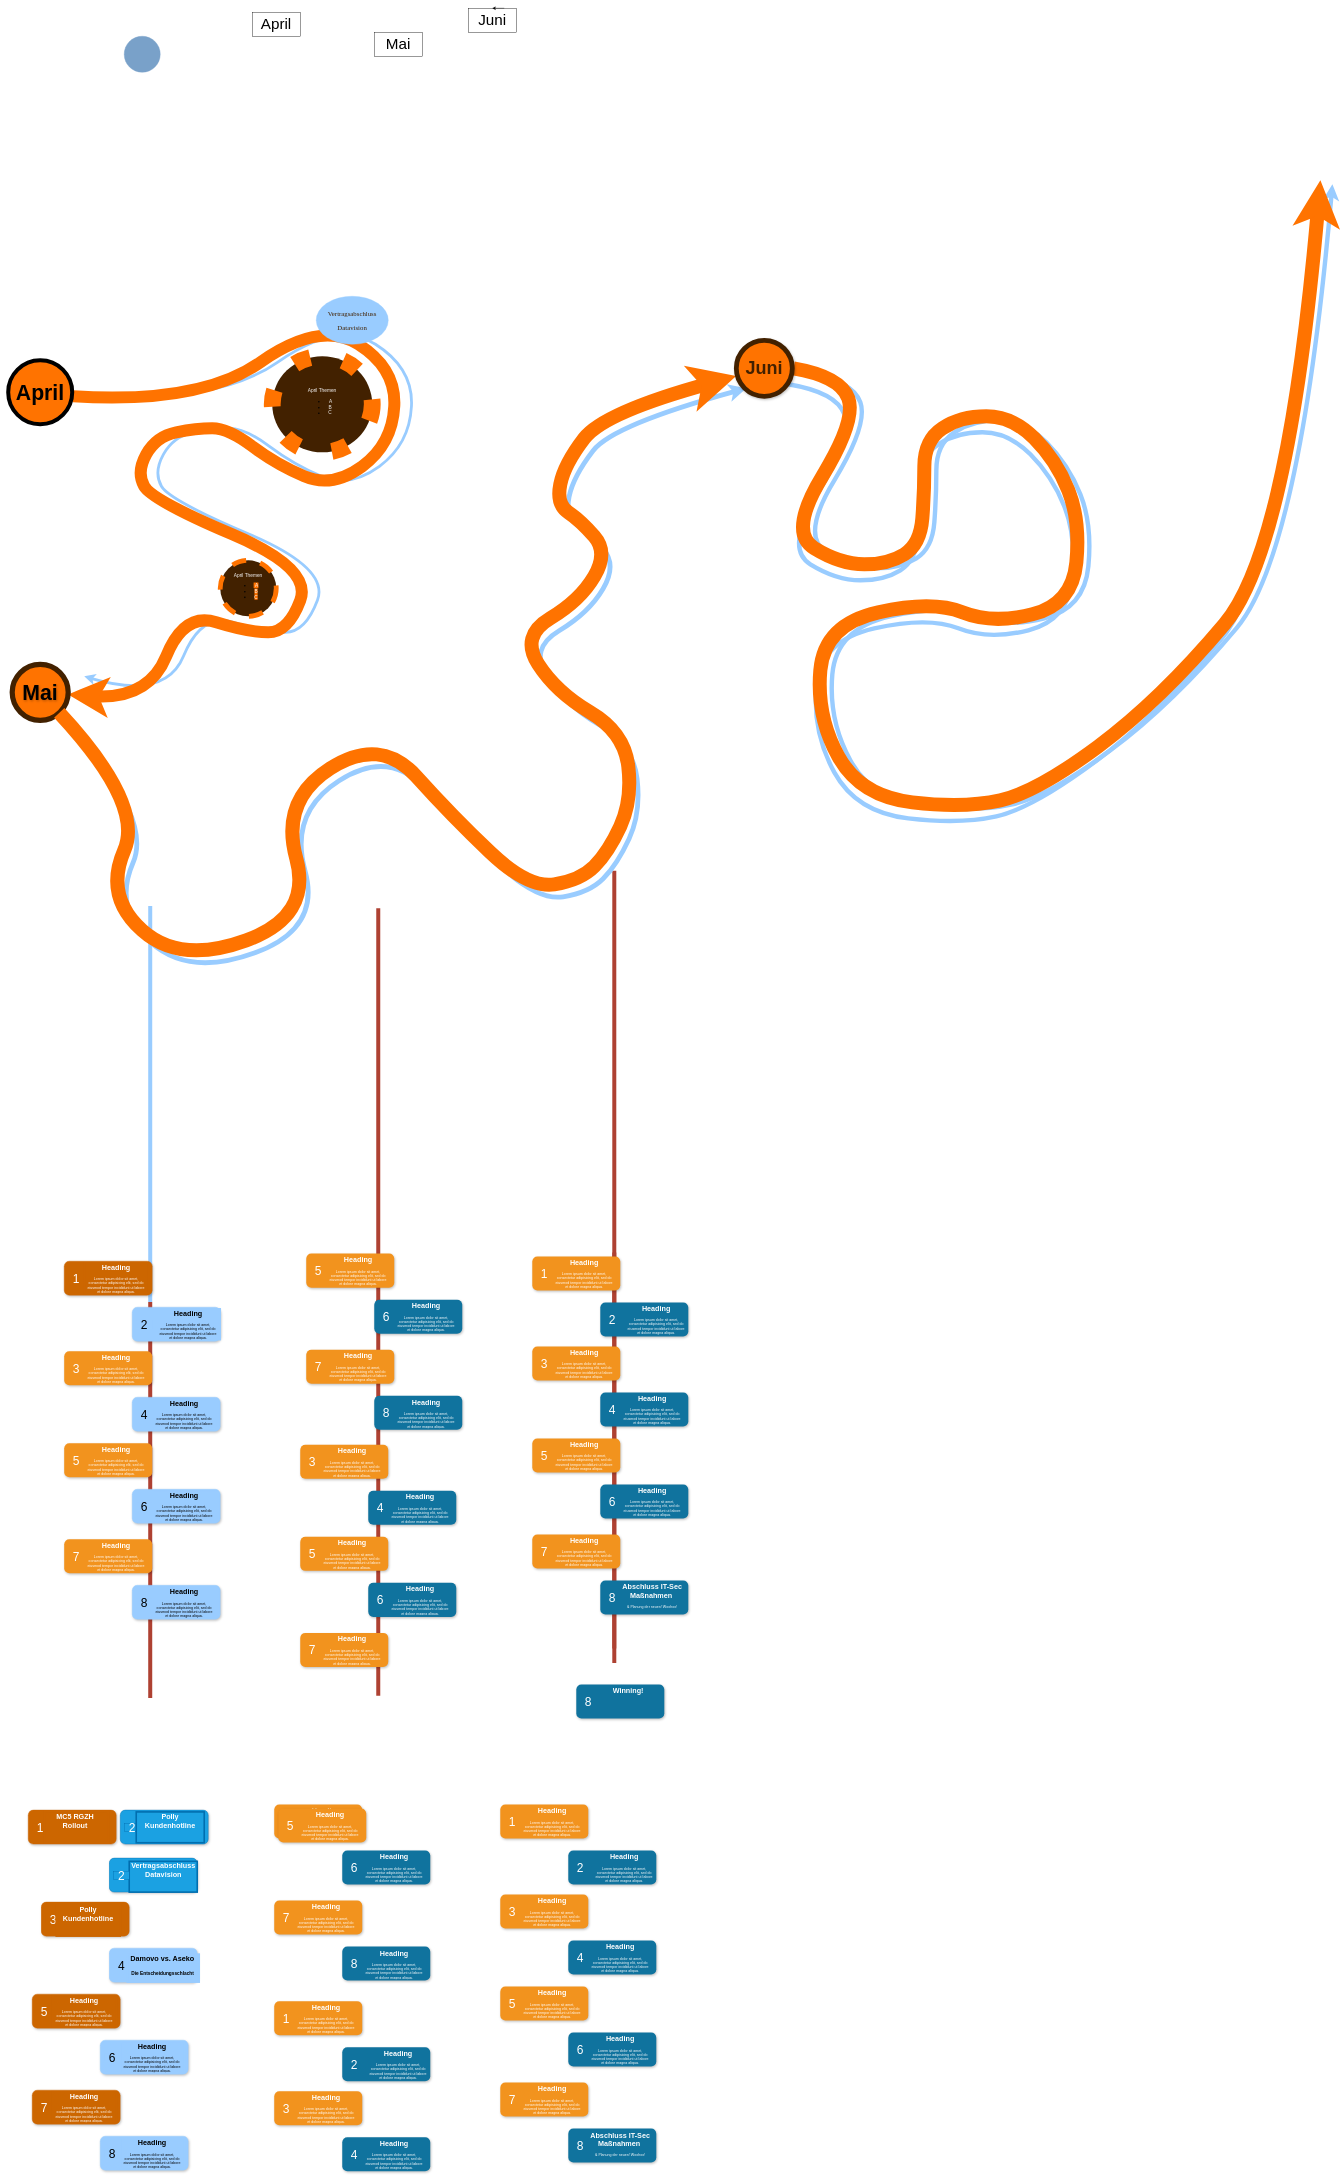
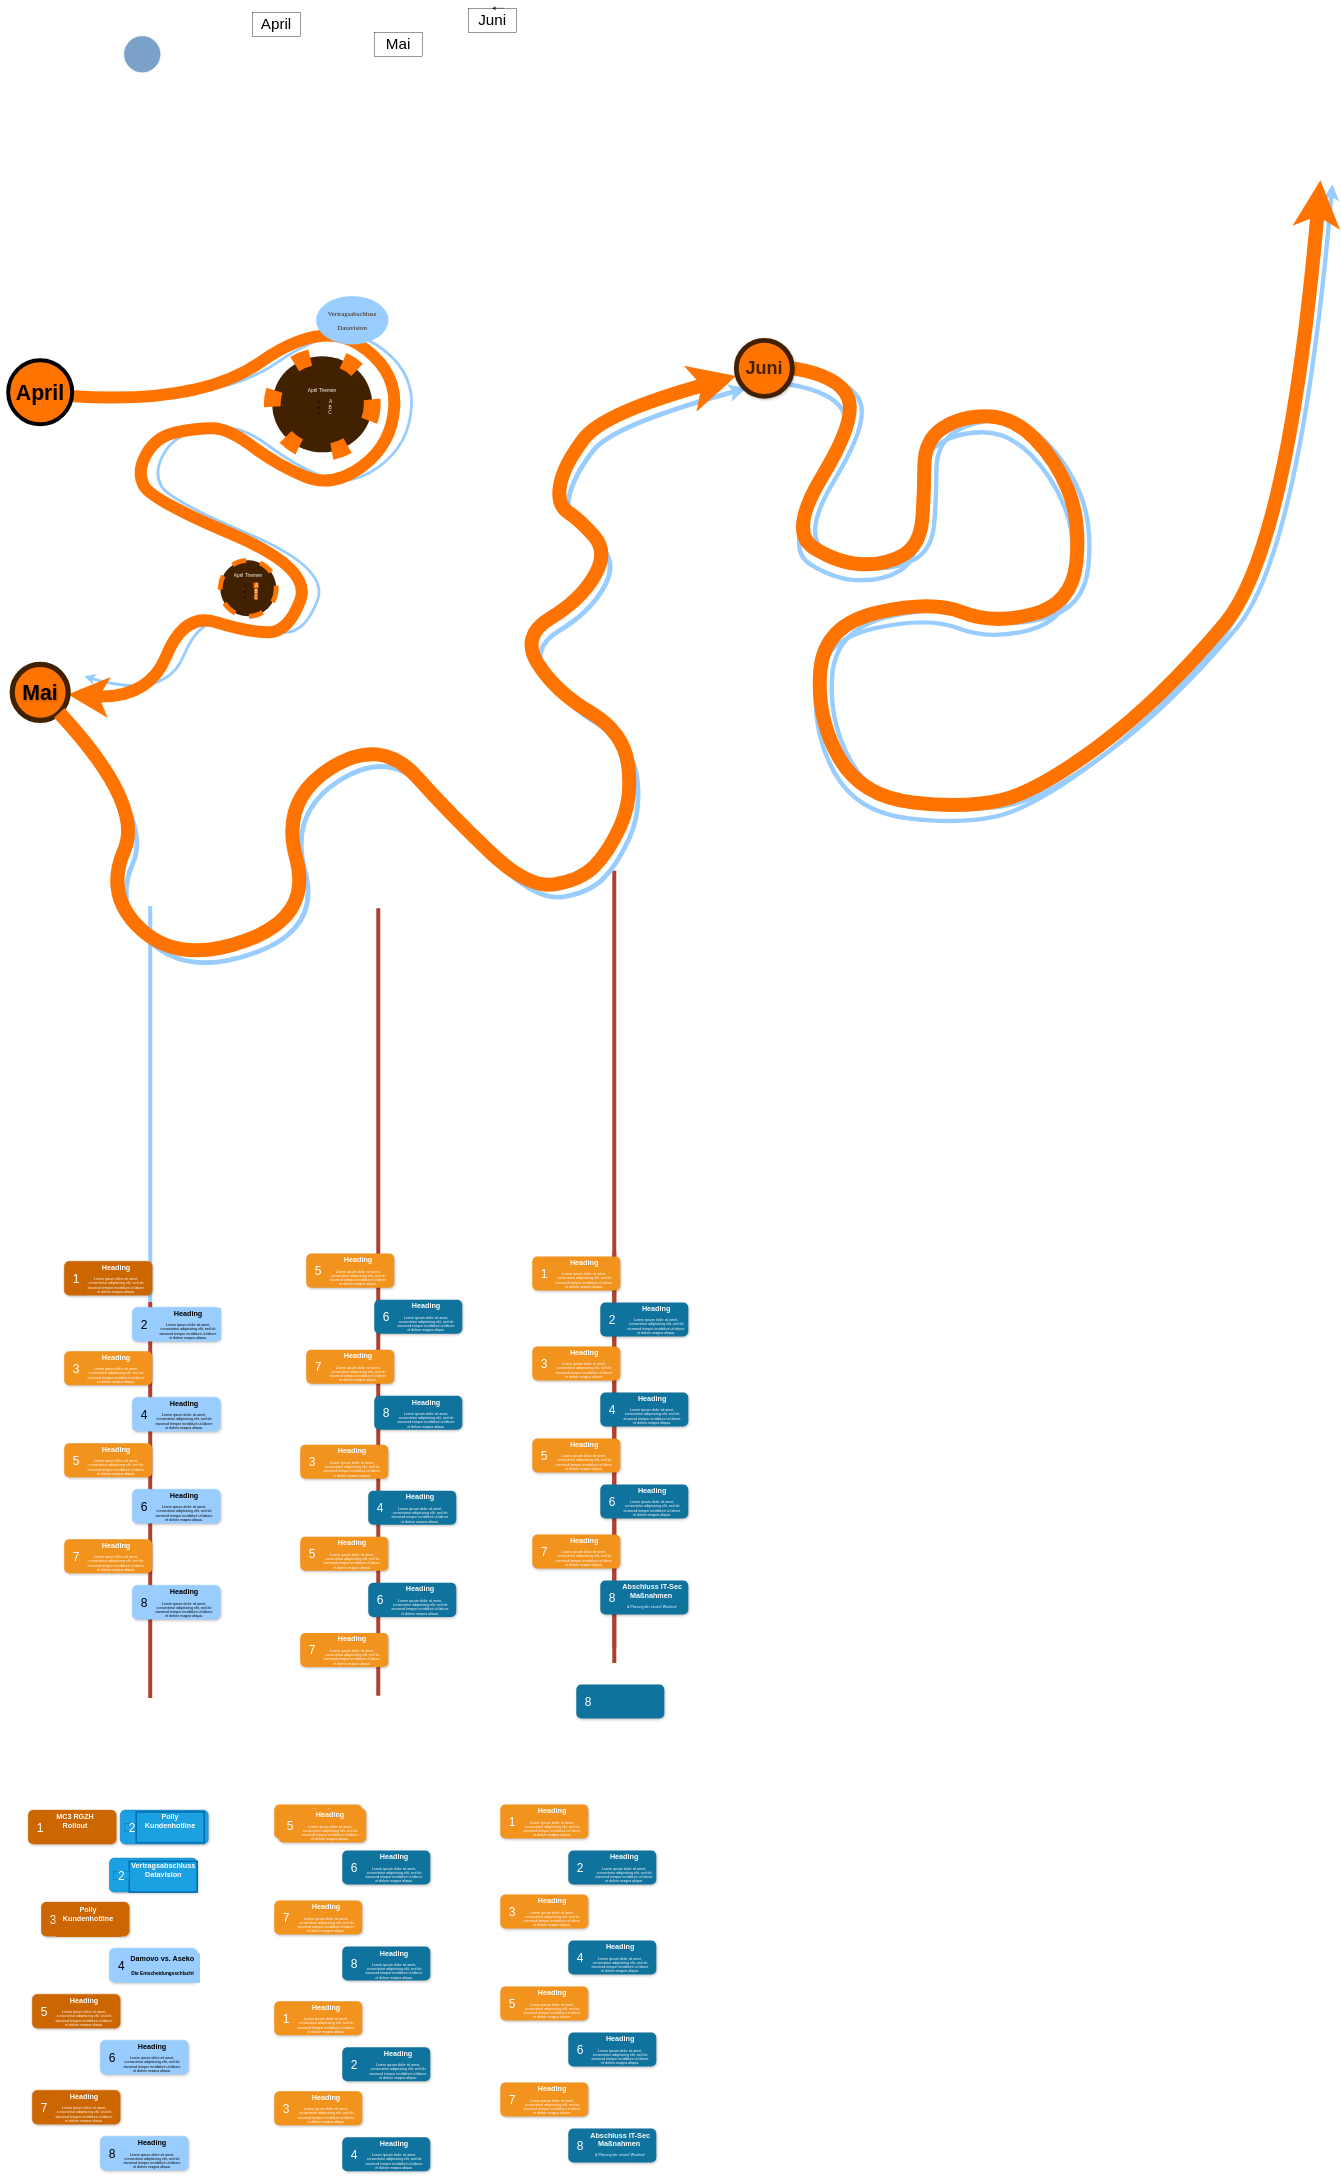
(628, 1702) -> none
(76, 1810) -> (76, 1810)
